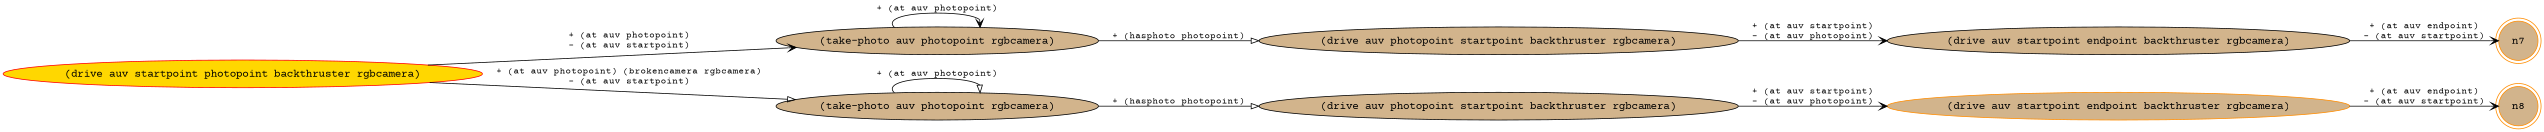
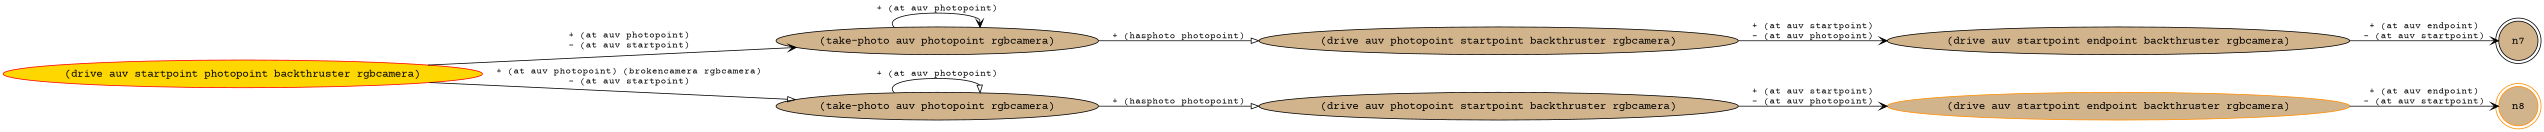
(2518, 41) -> (2518, 41)
